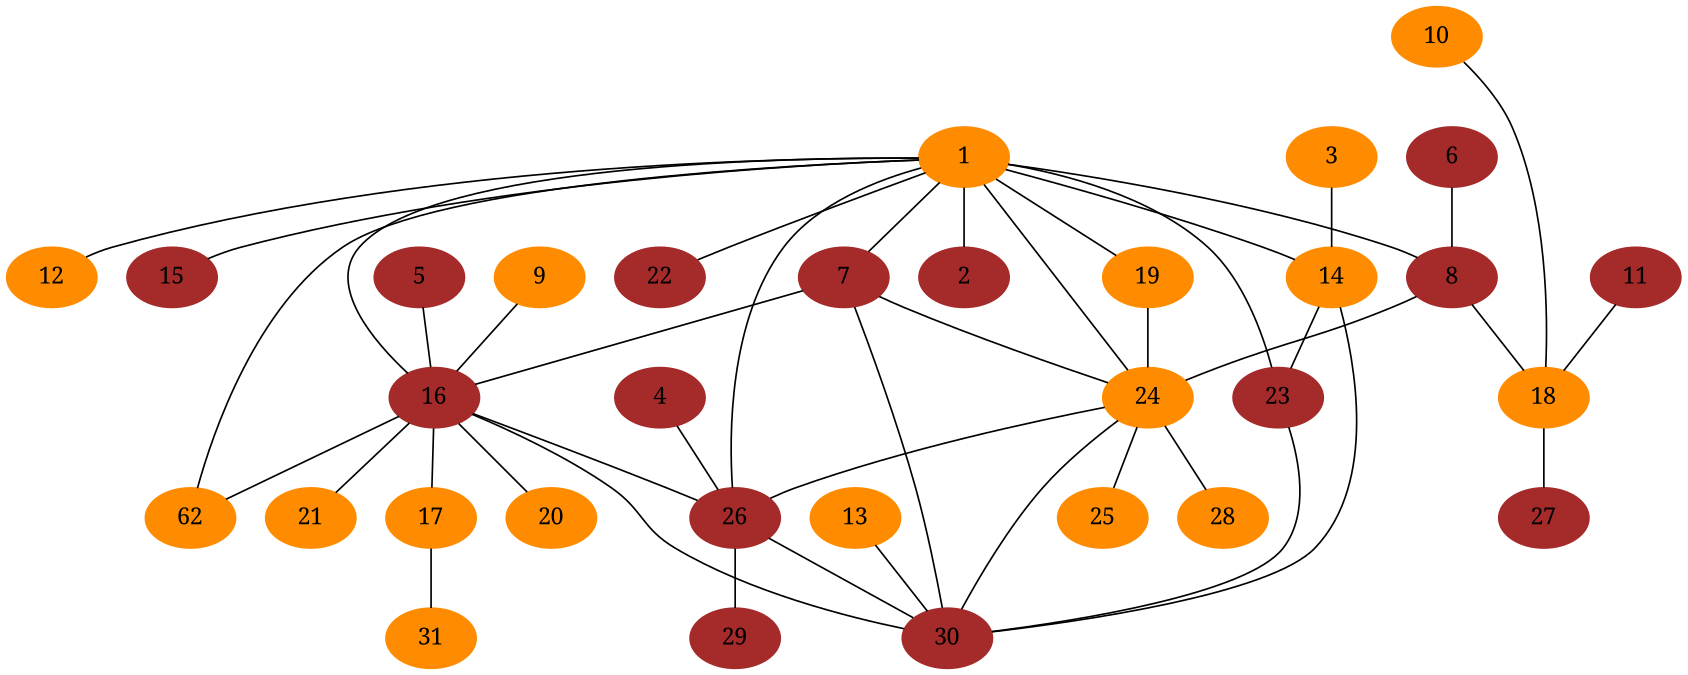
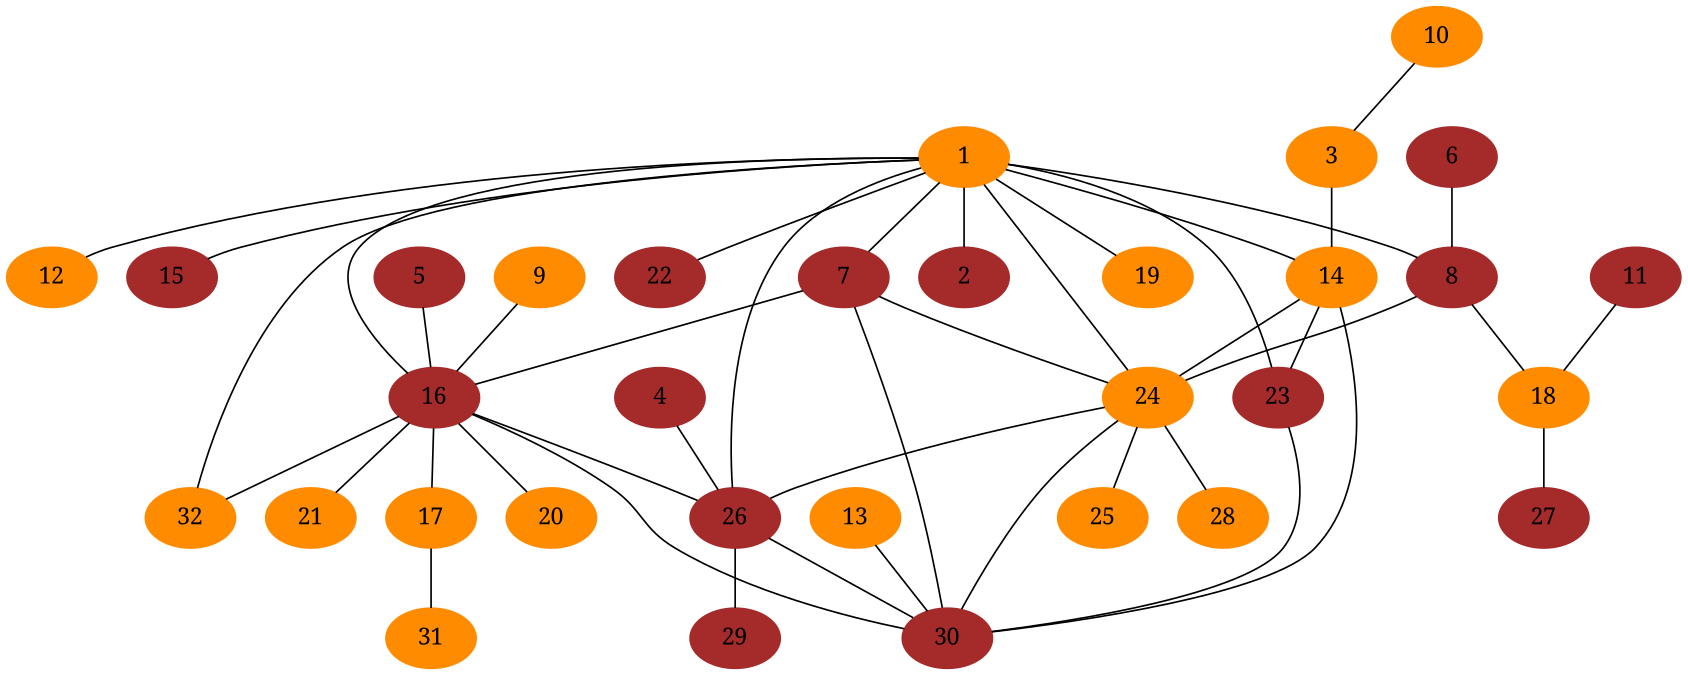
(1535, 205) -> (1384, 97)
(1148, 338) -> (1240, 338)
(190, 518) -> (190, 518)
